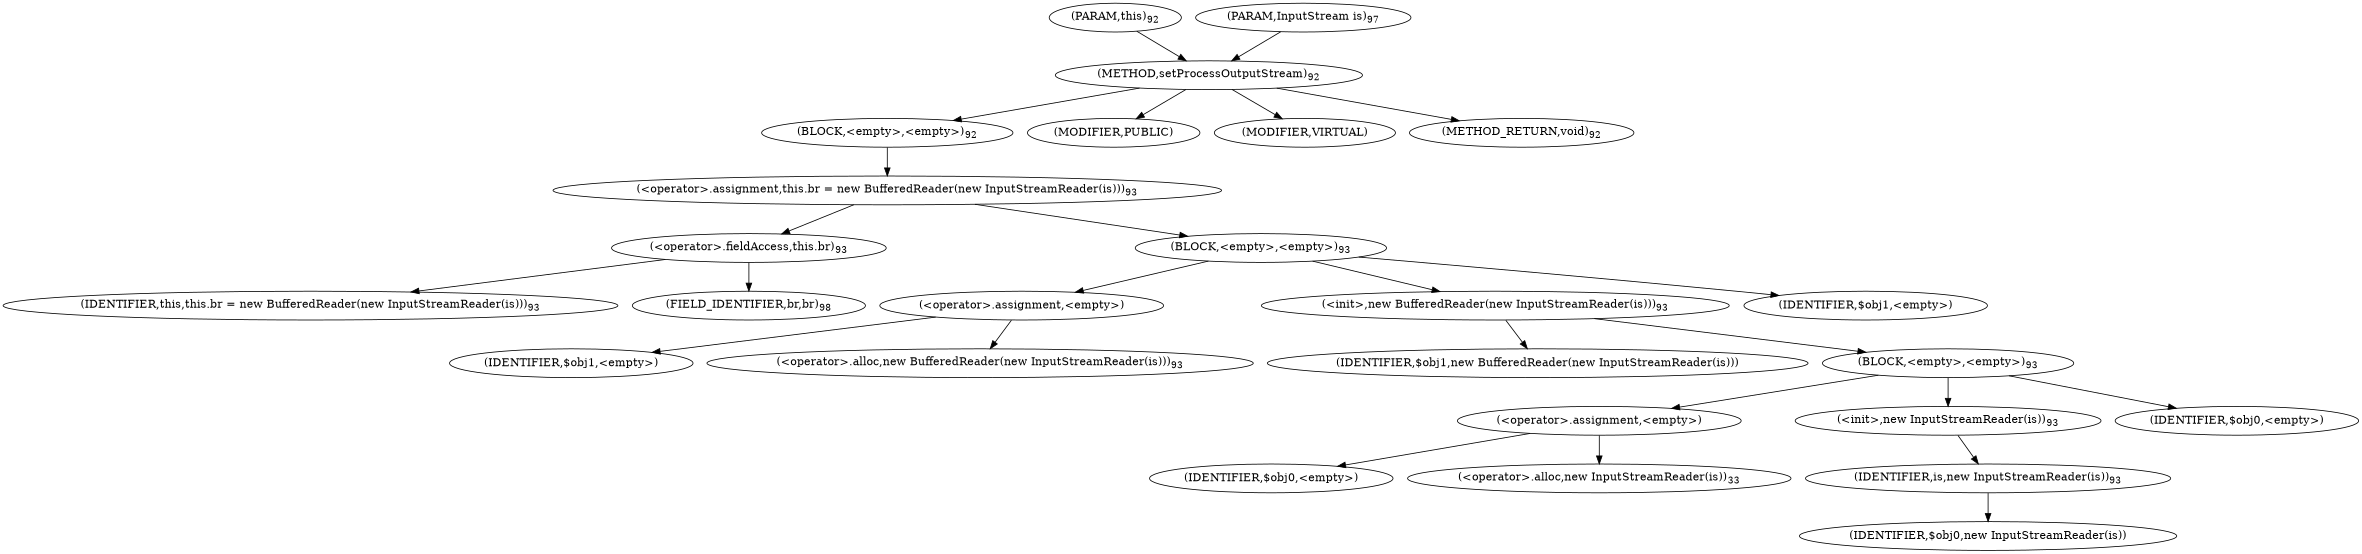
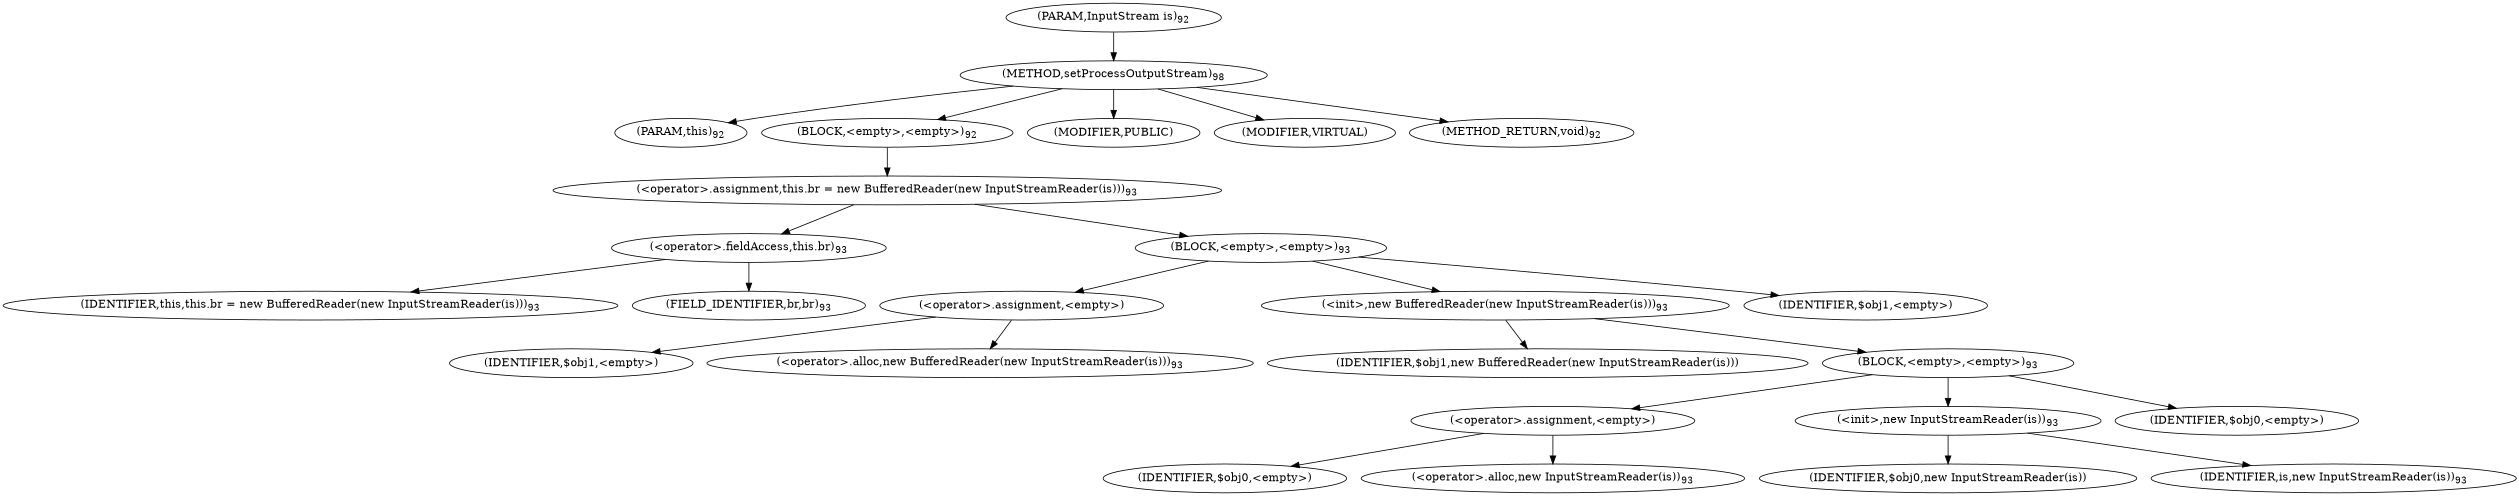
(1373, 16) -> (1184, 16)
(1158, 44) -> (875, 102)
(1314, 74) -> (1219, 74)
(826, 304) -> (826, 304)
(1734, 477) -> (1688, 477)
(1988, 503) -> (1948, 446)
